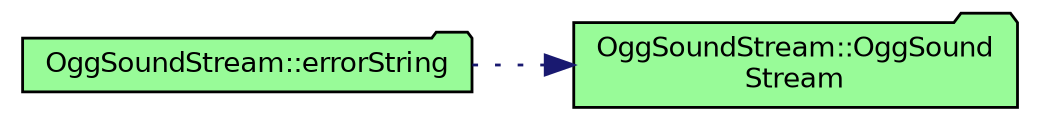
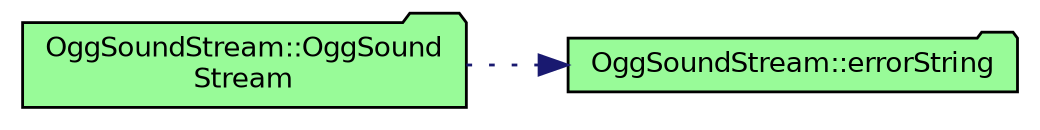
(509, 65) -> (503, 65)
